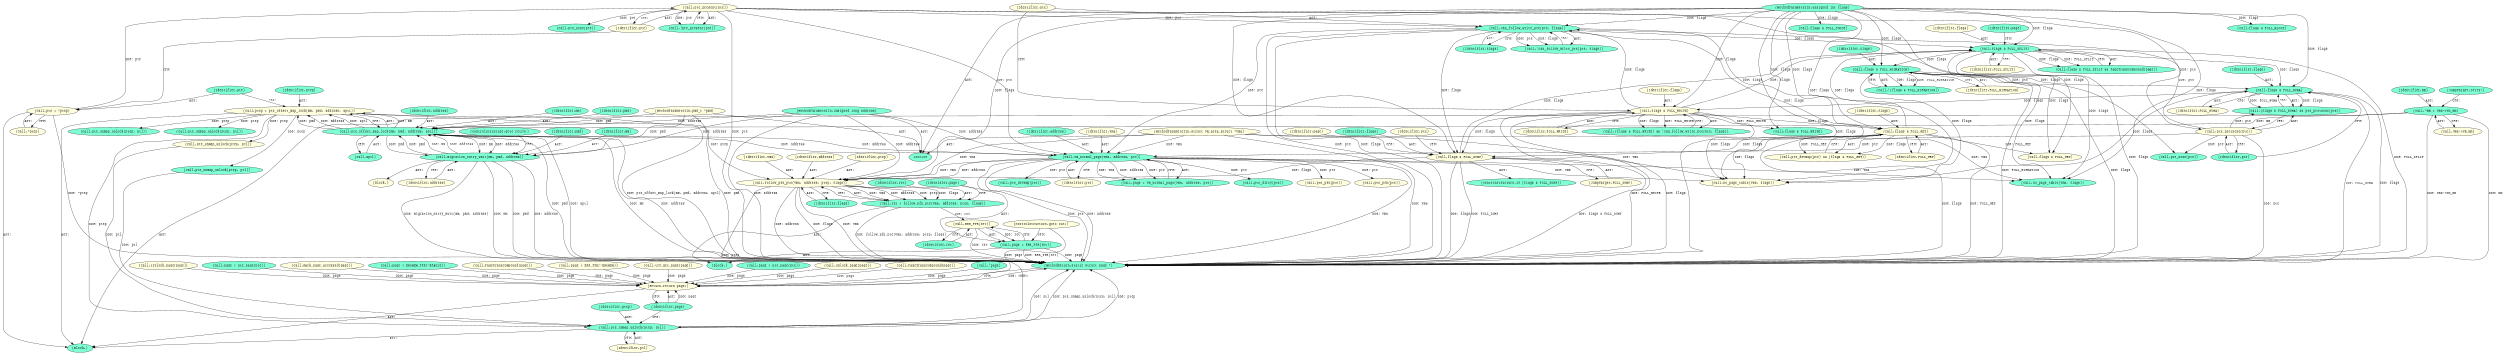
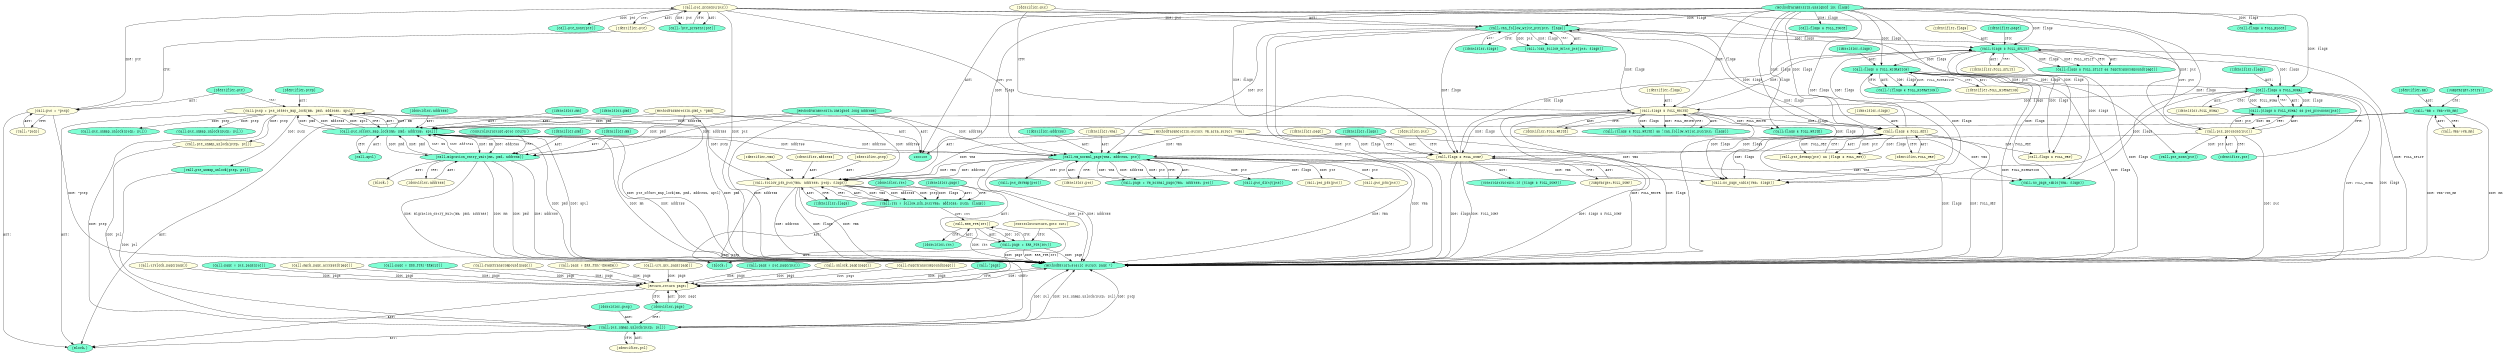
(875, 253) -> none
(413, 266) -> (413, 266)
